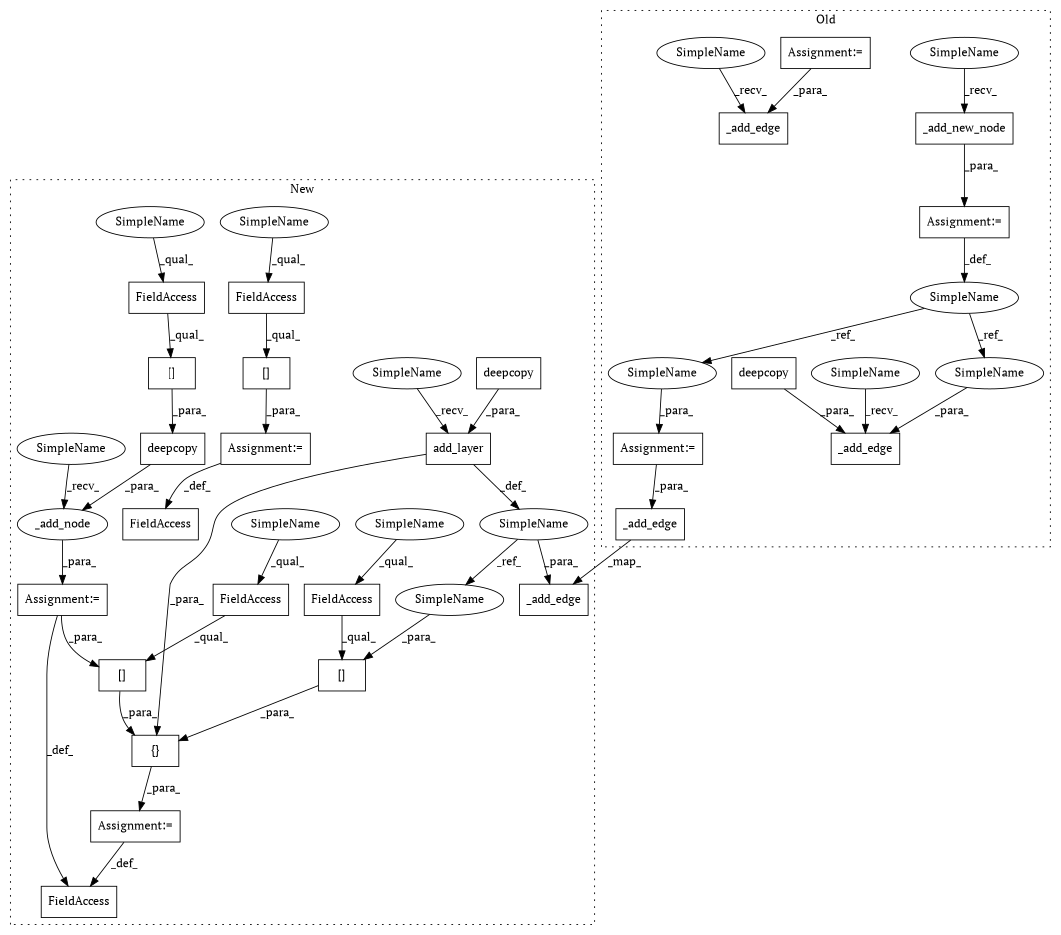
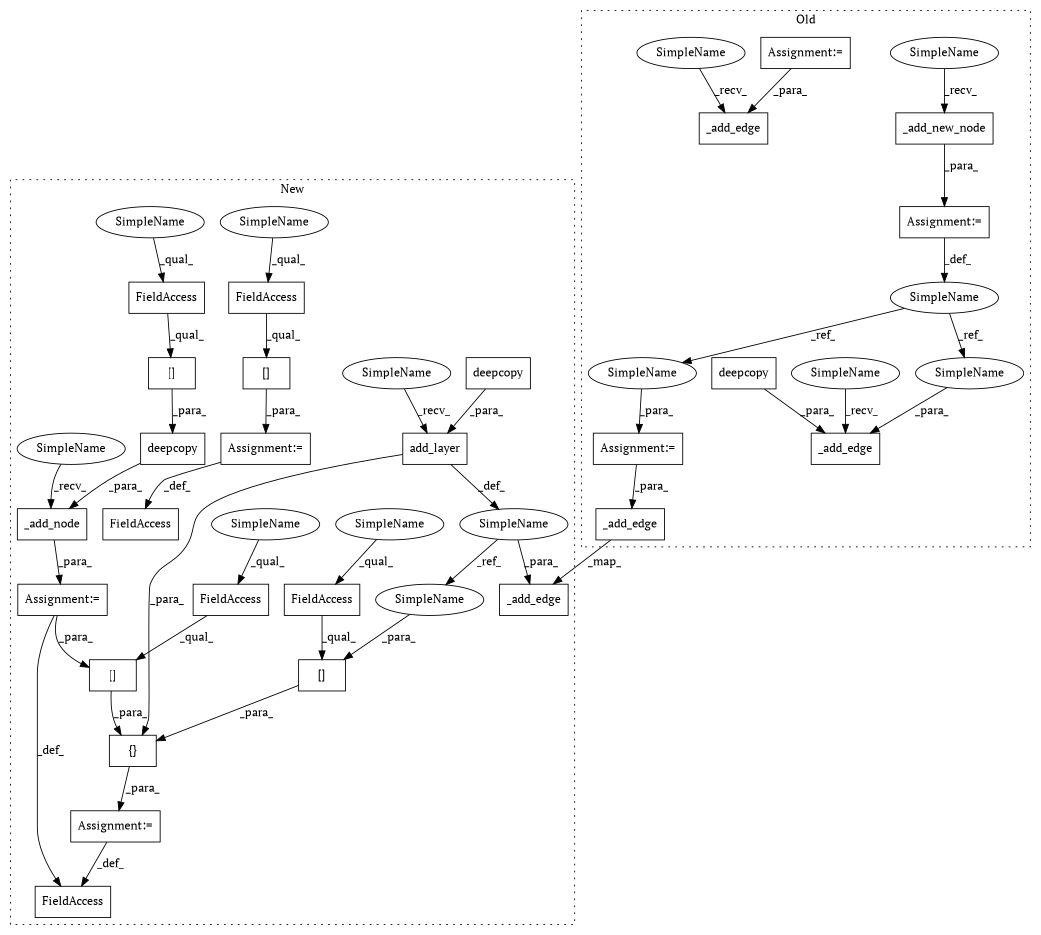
(62, 524) -> (52, 524)
